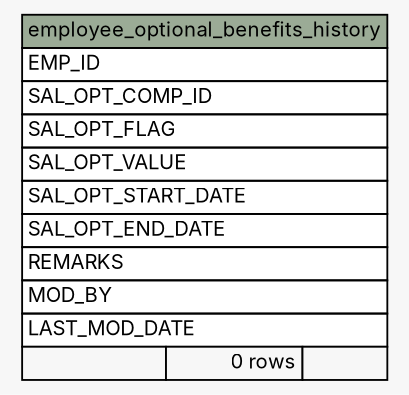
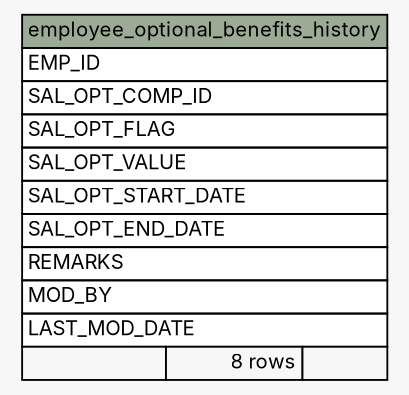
(264, 362) -> (264, 362)
